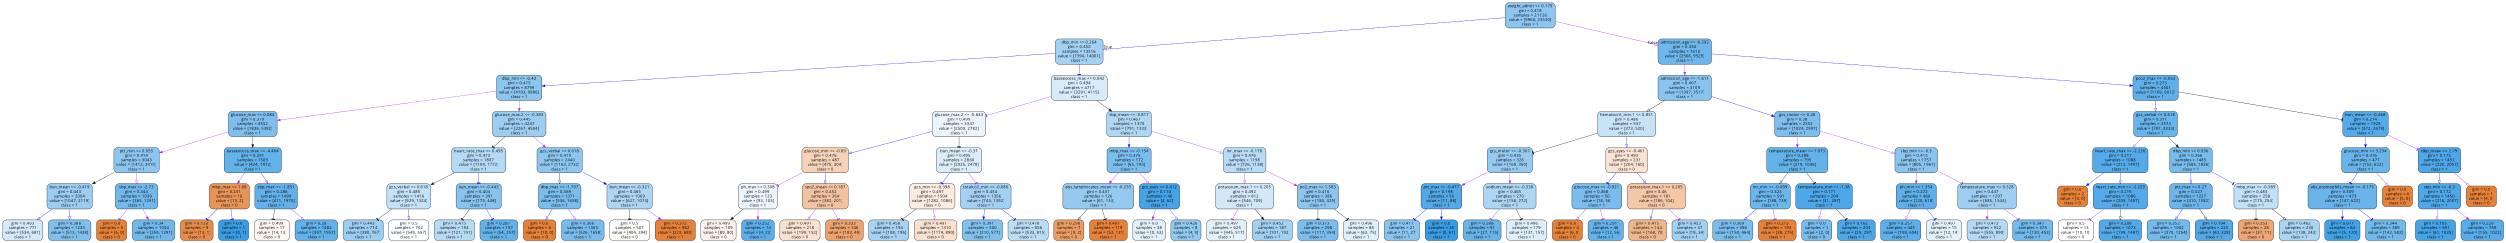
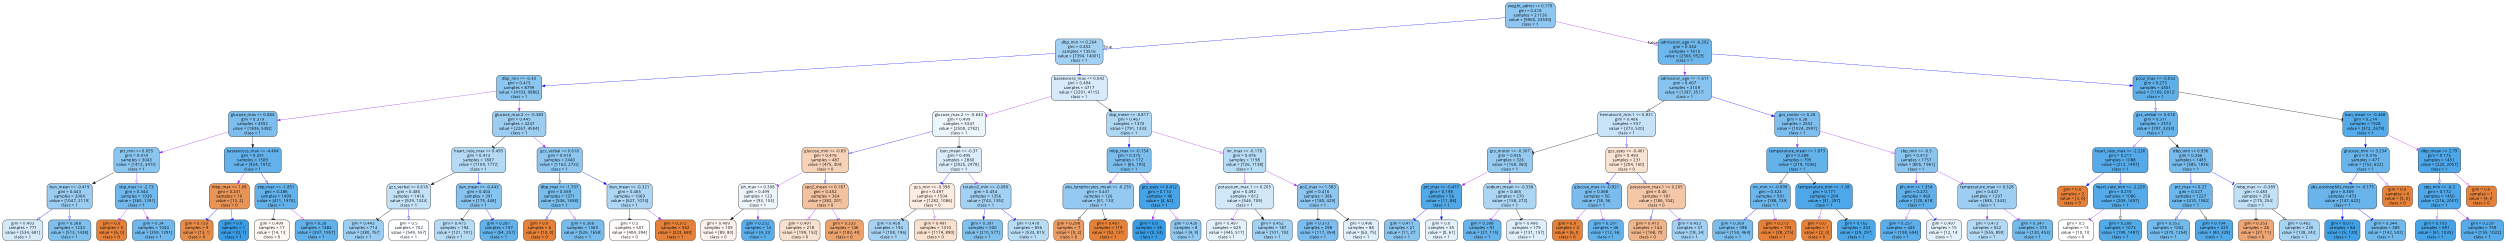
(1149, 230) -> (1149, 230)
(1441, 230) -> (1441, 230)
(1817, 230) -> (1817, 230)
